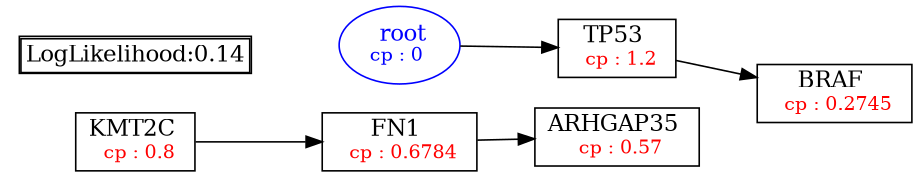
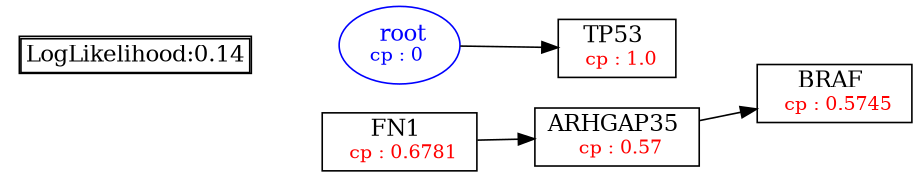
(621, 59) -> (621, 59)
(709, 67) -> (720, 116)
(839, 104) -> (839, 104)
(135, 142) -> none
(404, 152) -> (404, 152)
